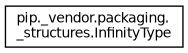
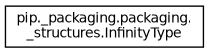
(94, 27) -> (104, 27)
